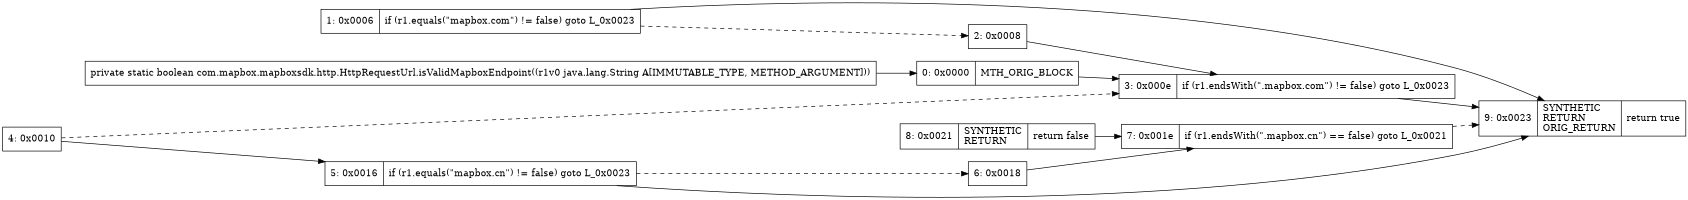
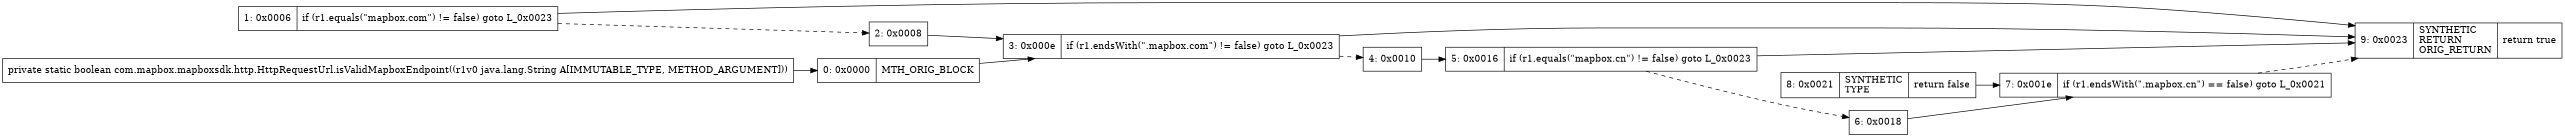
(587, 116) -> (1348, 57)
(986, 141) -> (1858, 90)
